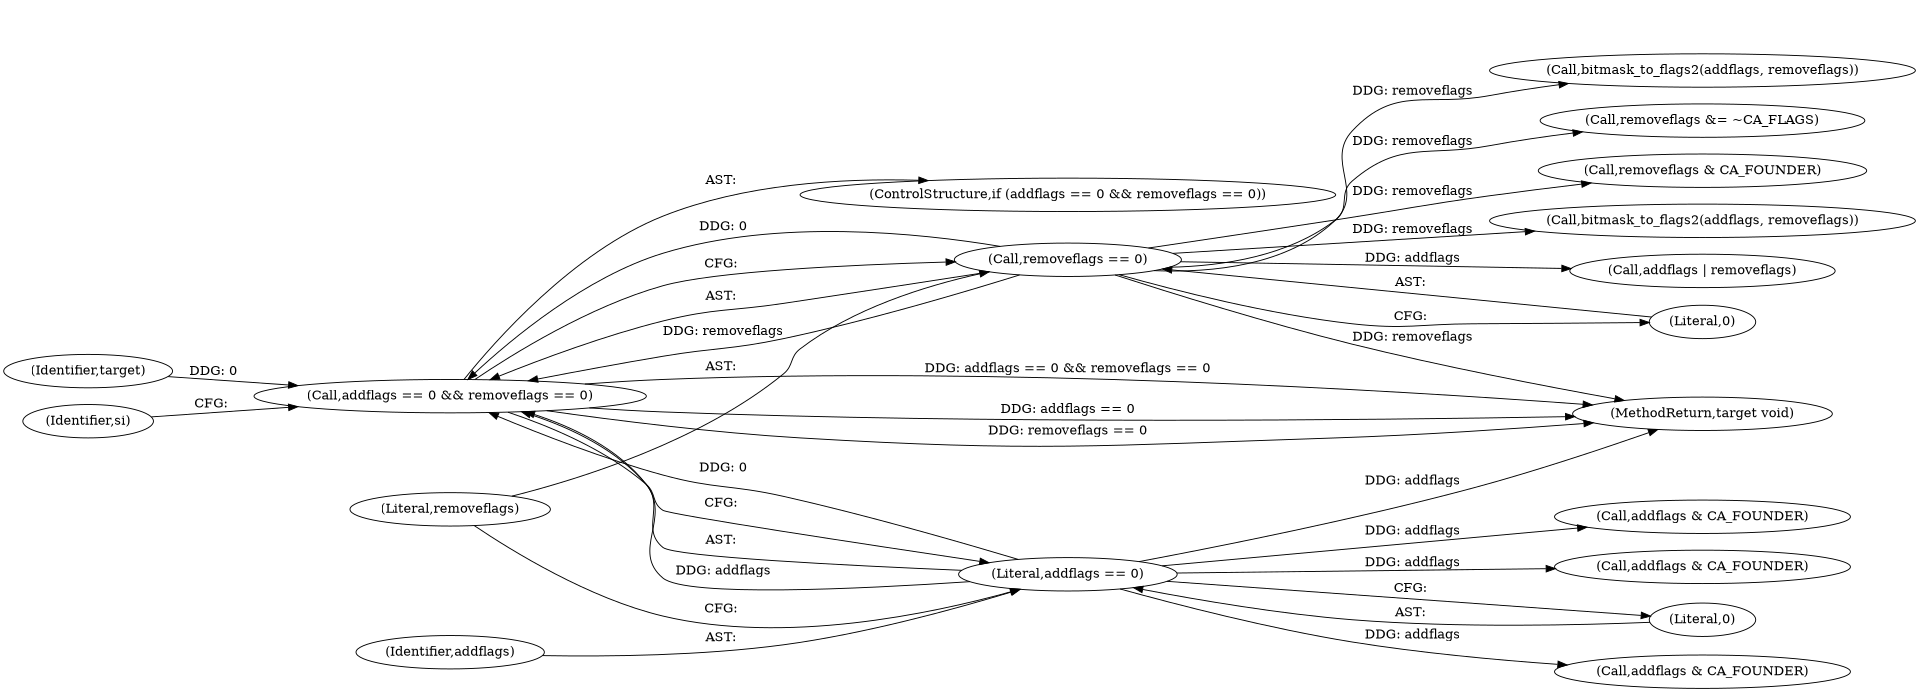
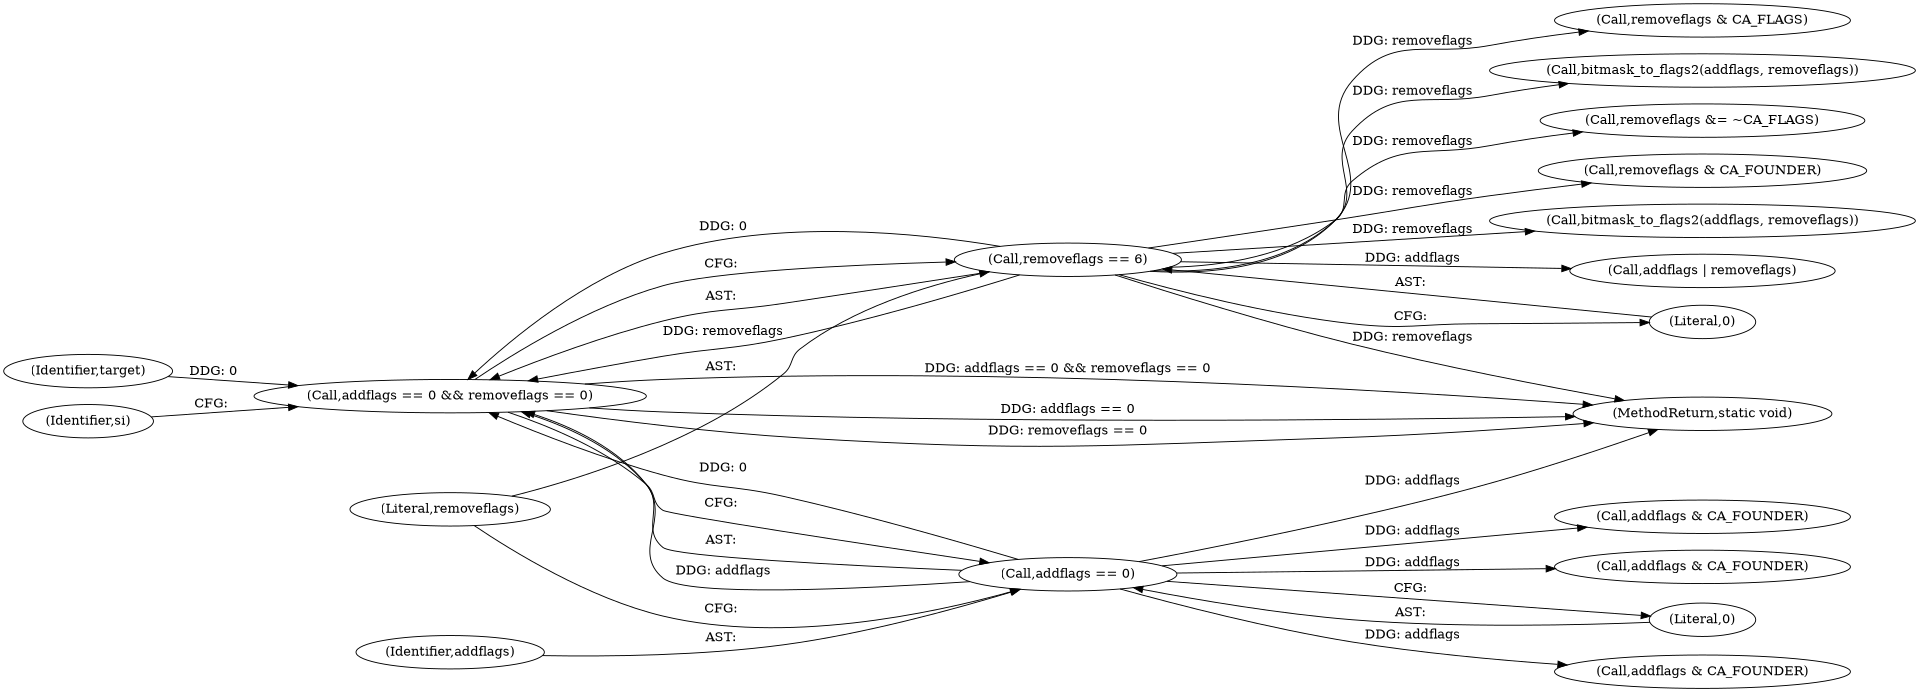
none -> (1702, 20)
(1068, 195) -> none
(1068, 260) -> (1068, 260)
(1702, 414) -> (1702, 414)
(1068, 574) -> (1068, 574)
